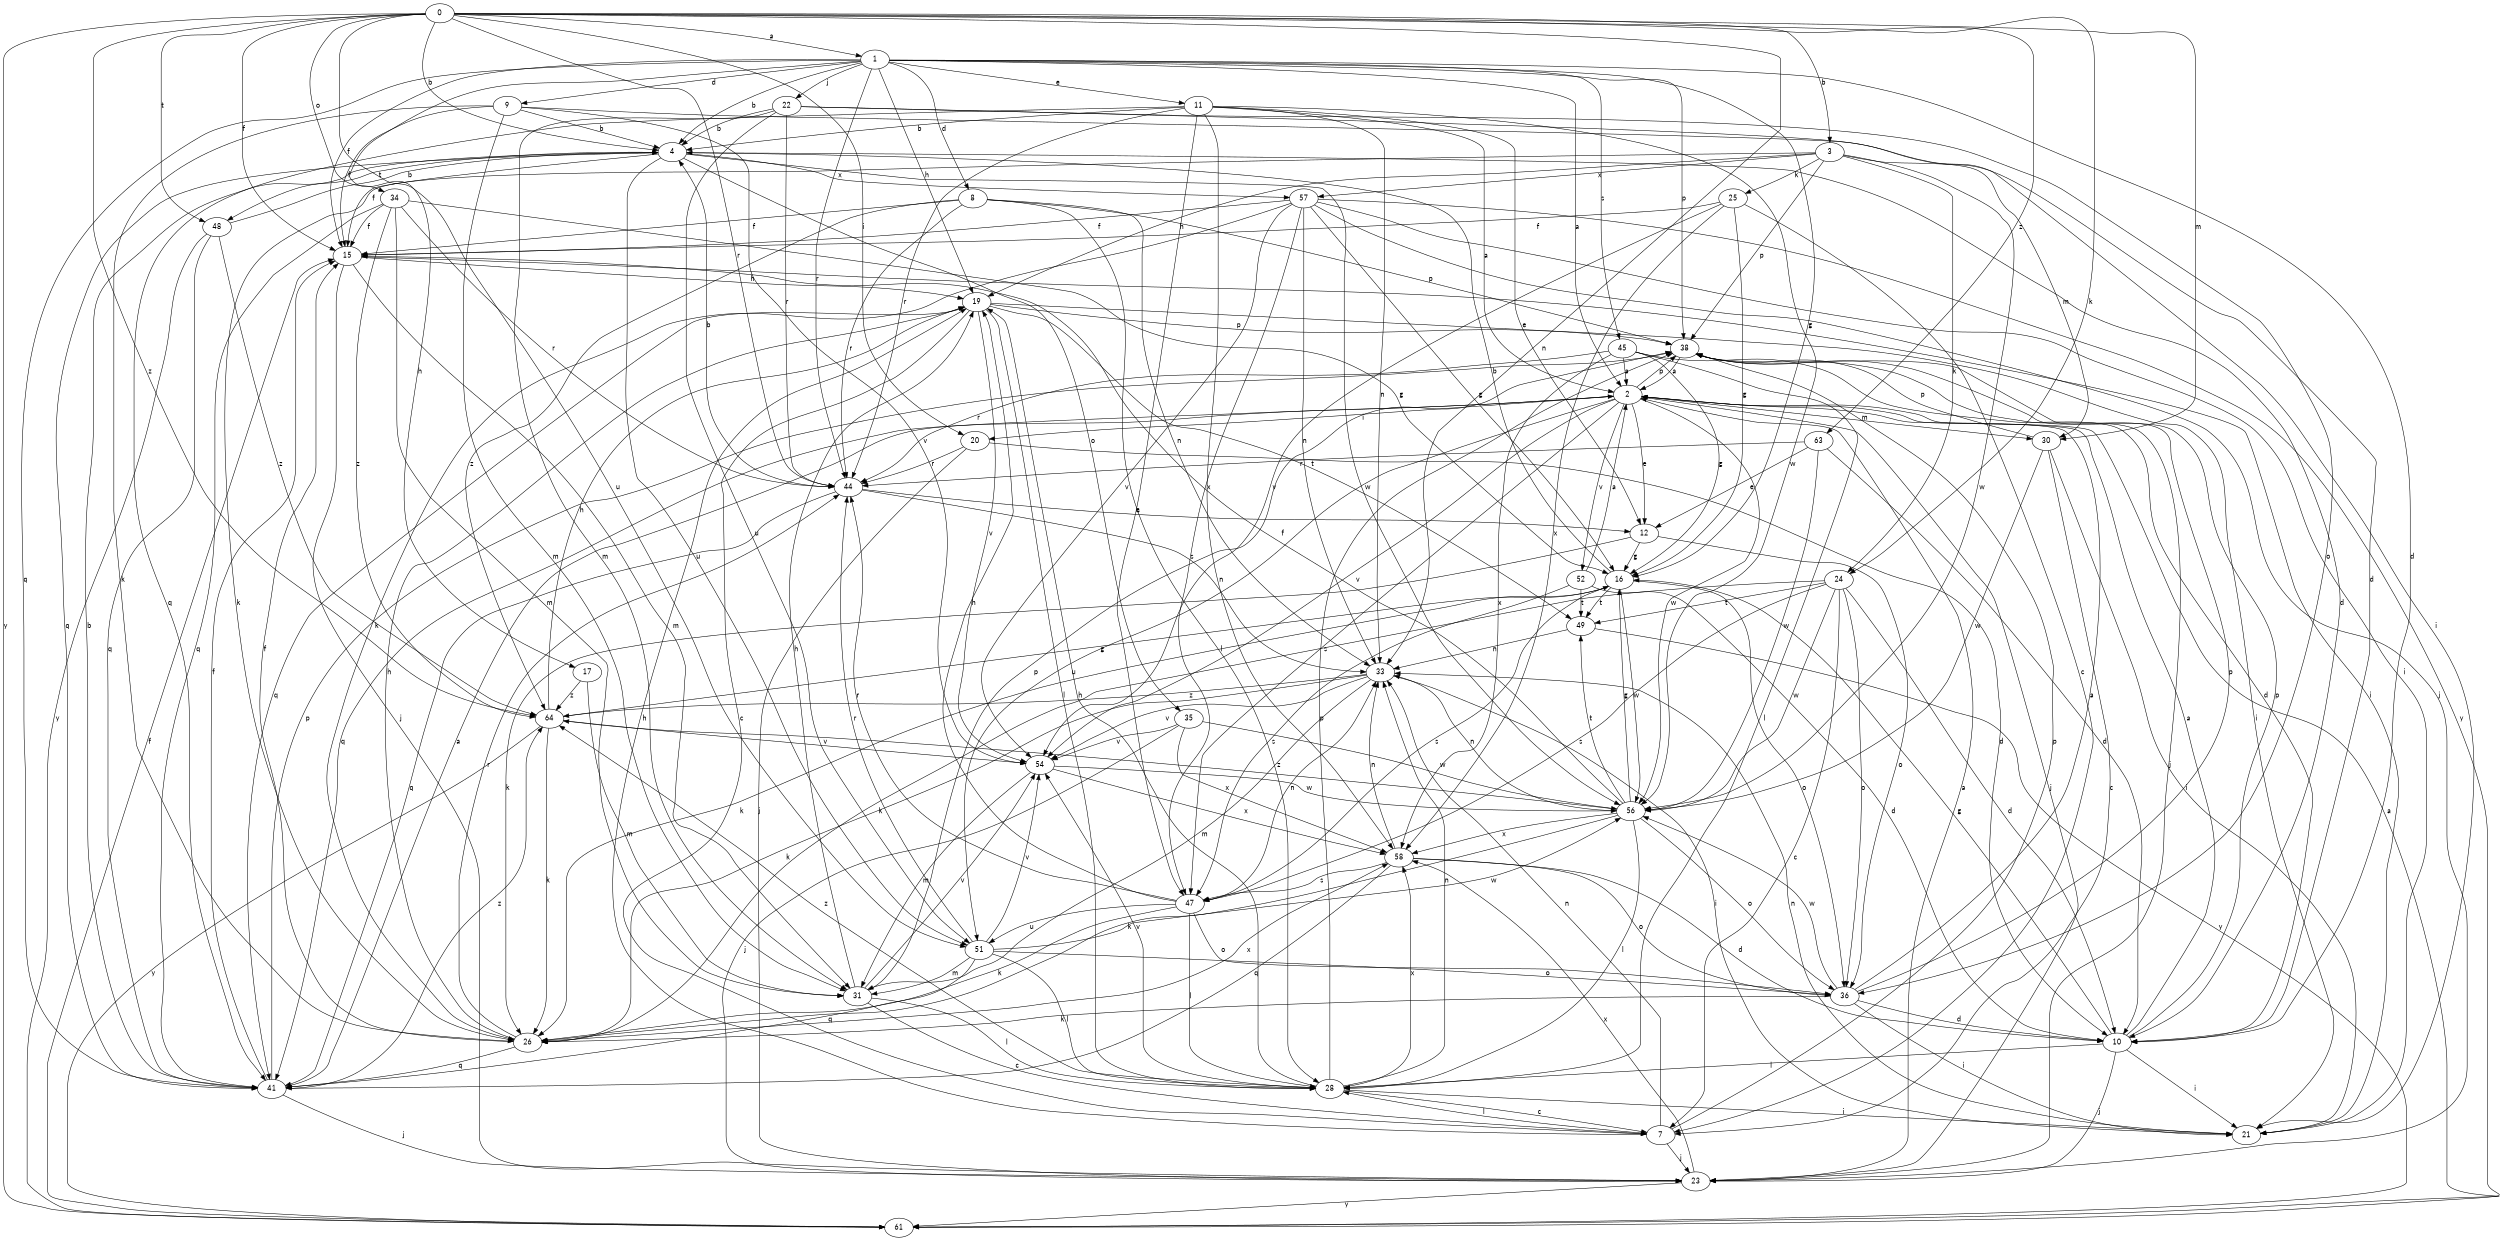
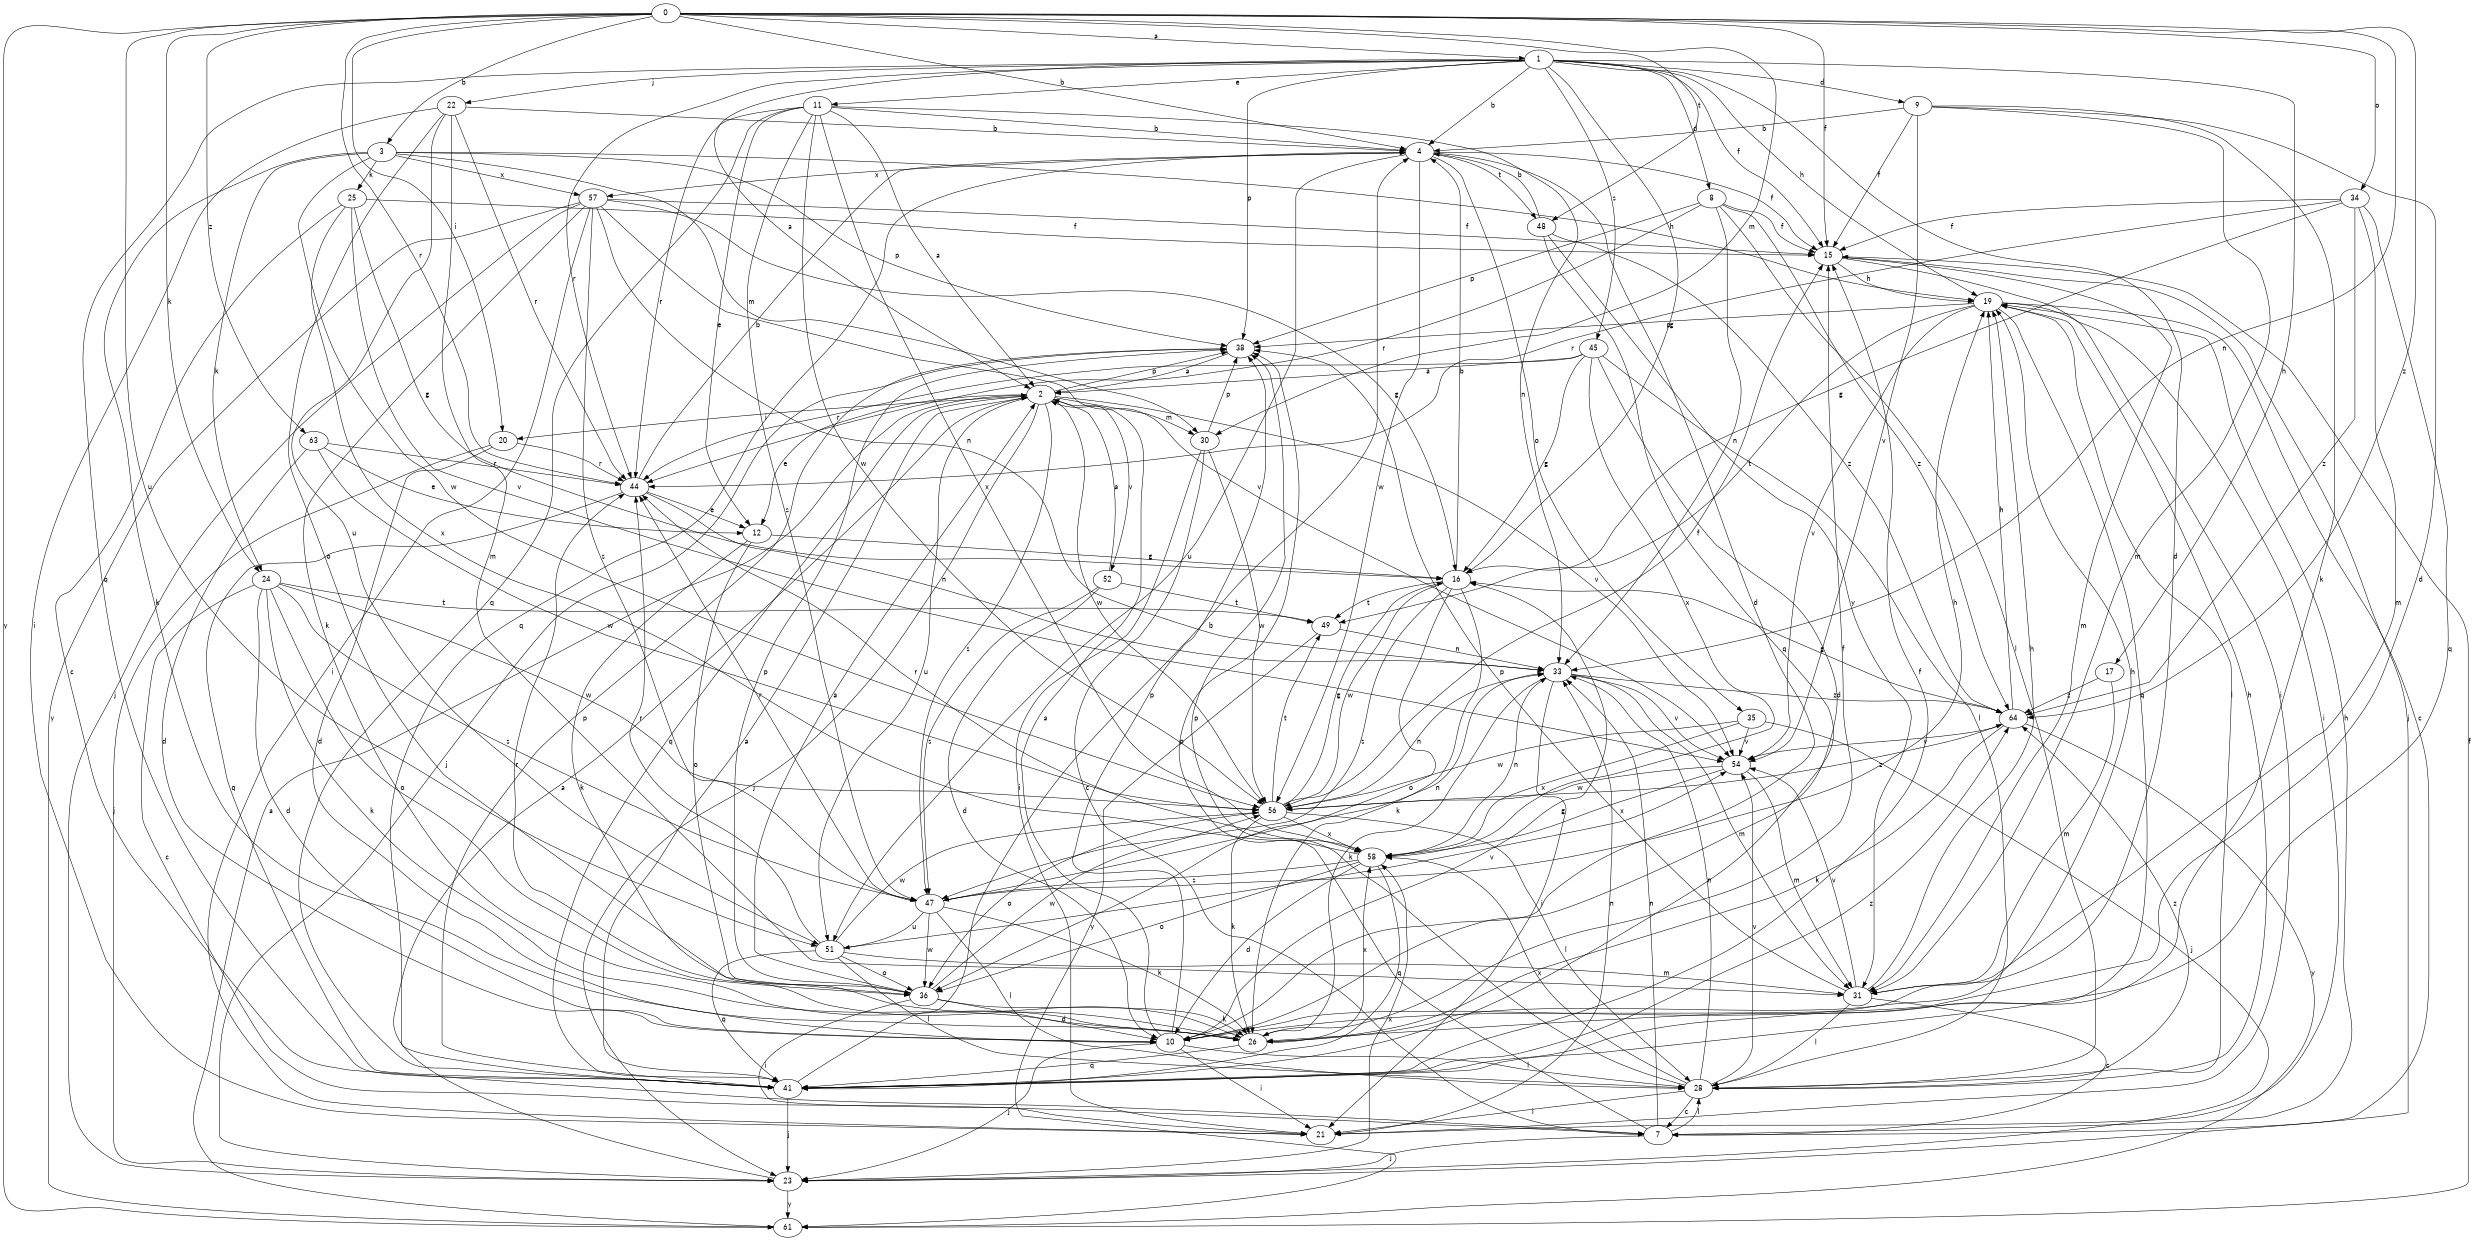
none -> (979, 725)
(1224, 950) -> (930, 950)
(27, 1124) -> (1831, 544)
